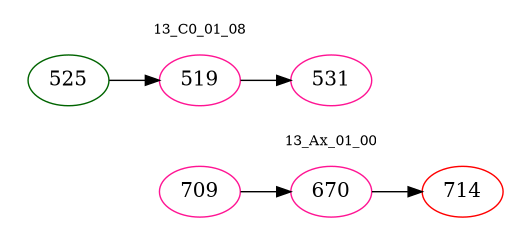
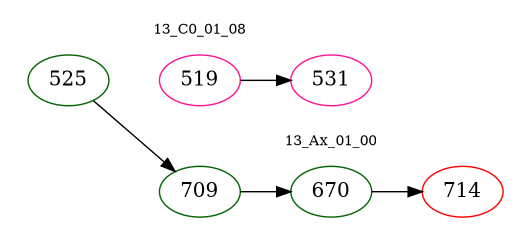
(127, 80) -> (129, 131)
(200, 192) -> (200, 192)
(331, 192) -> (331, 192)
